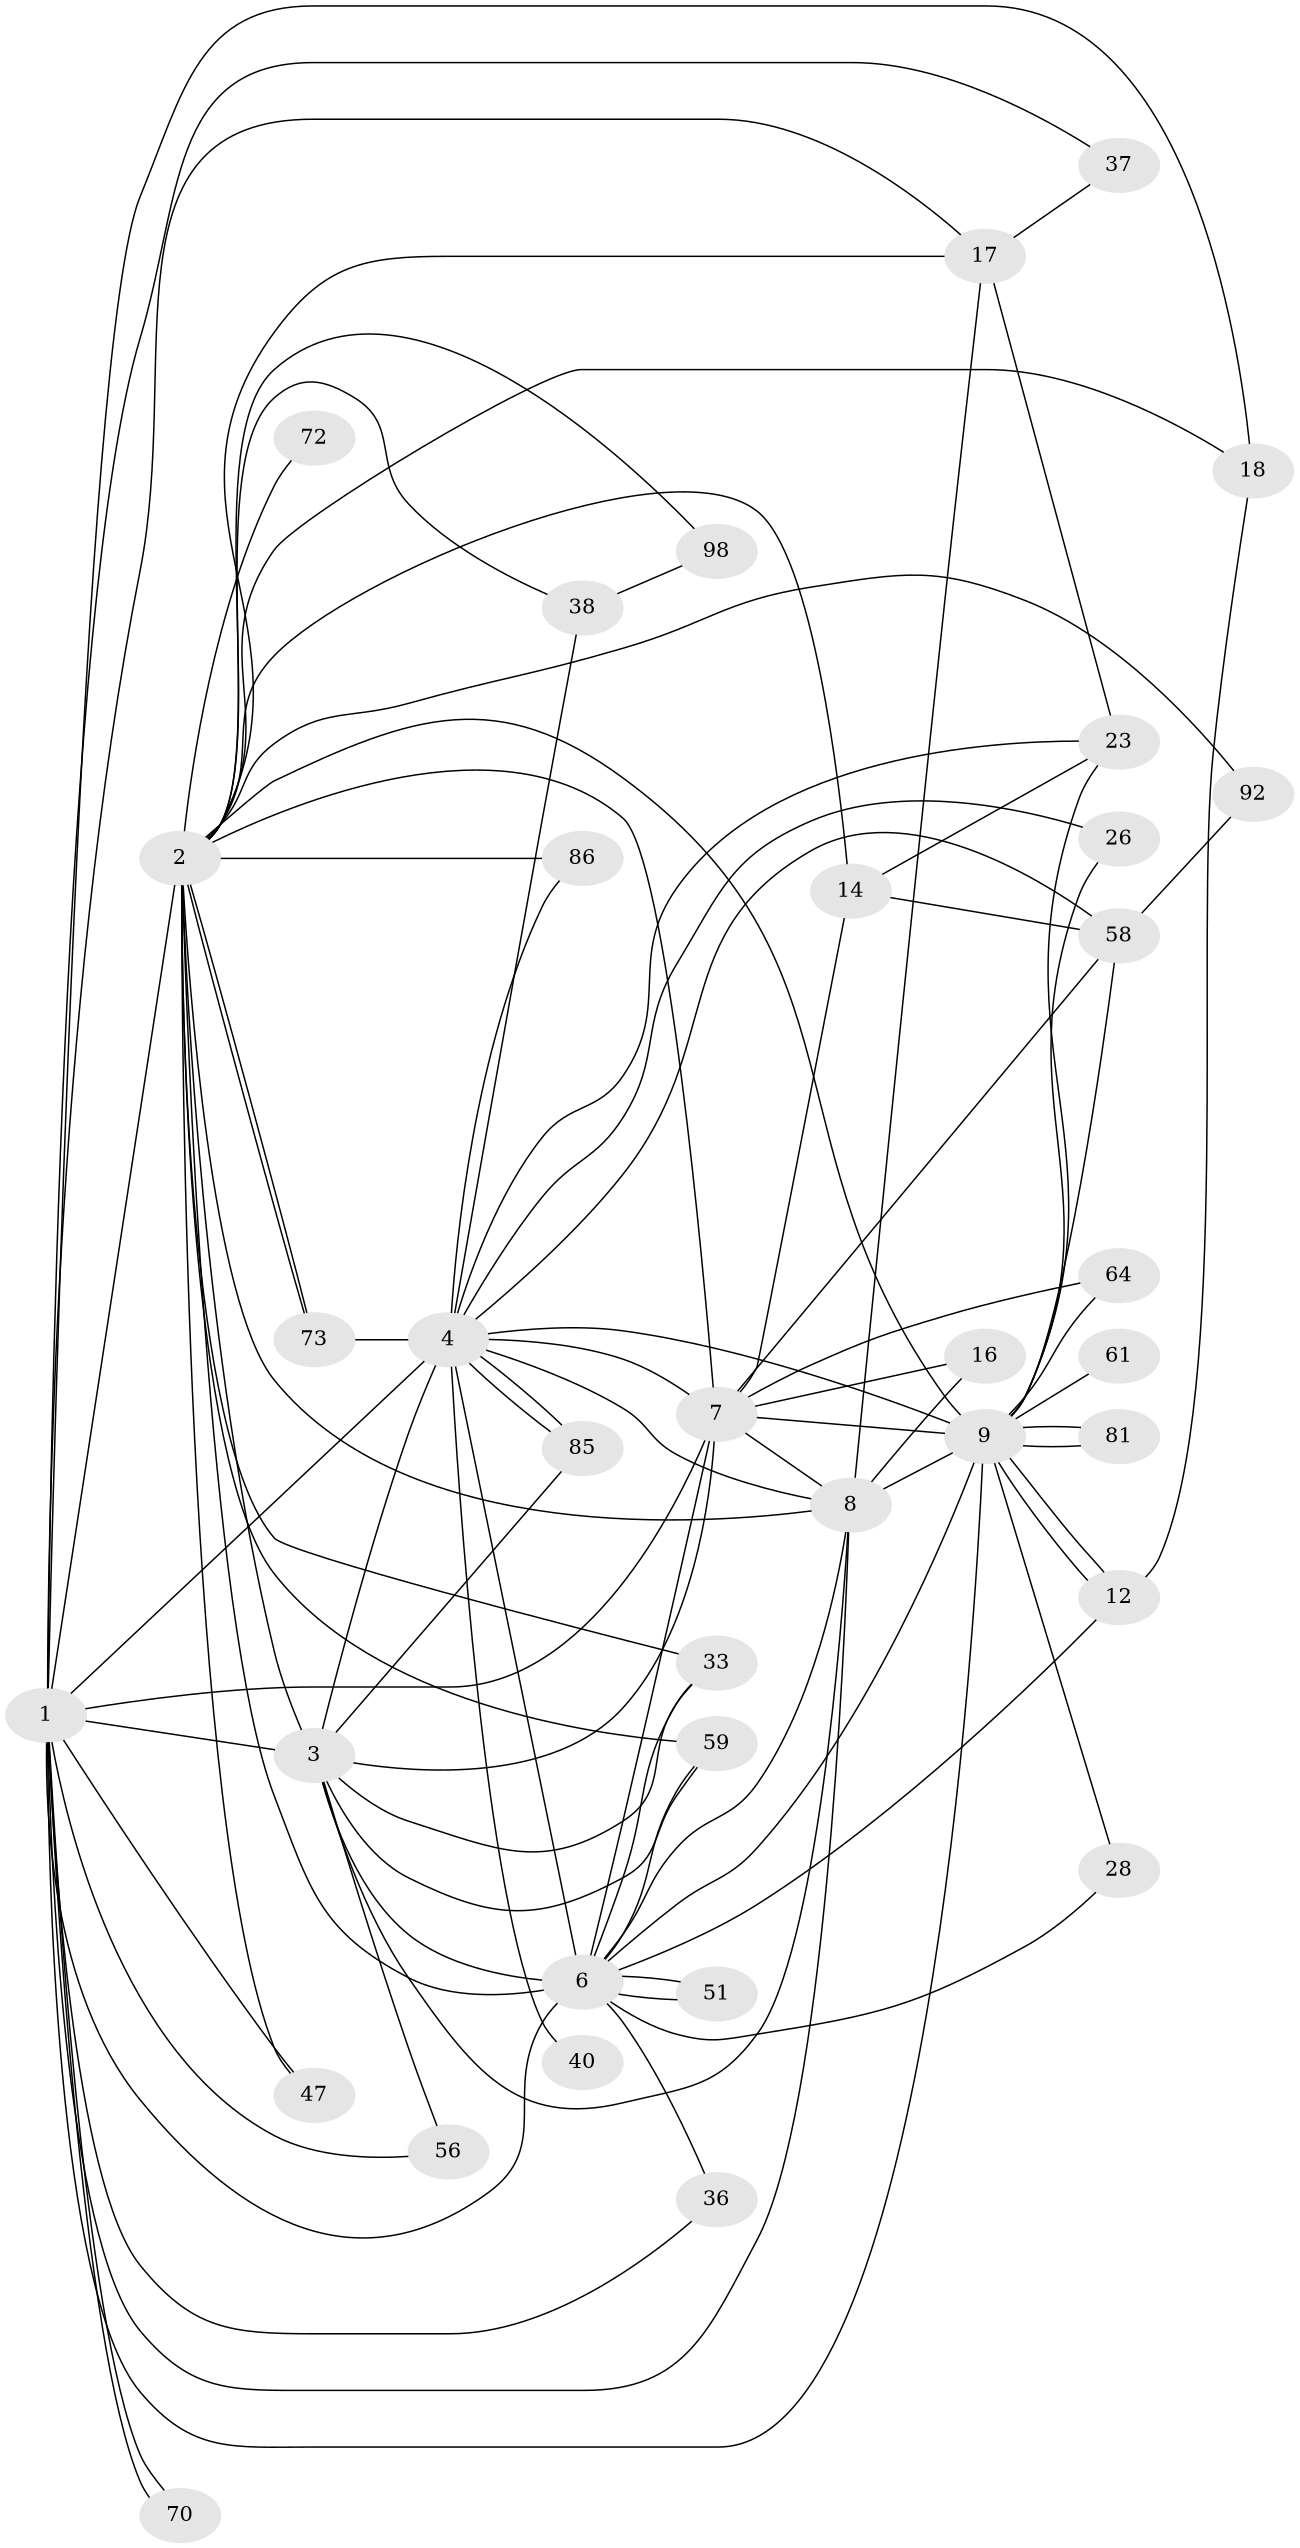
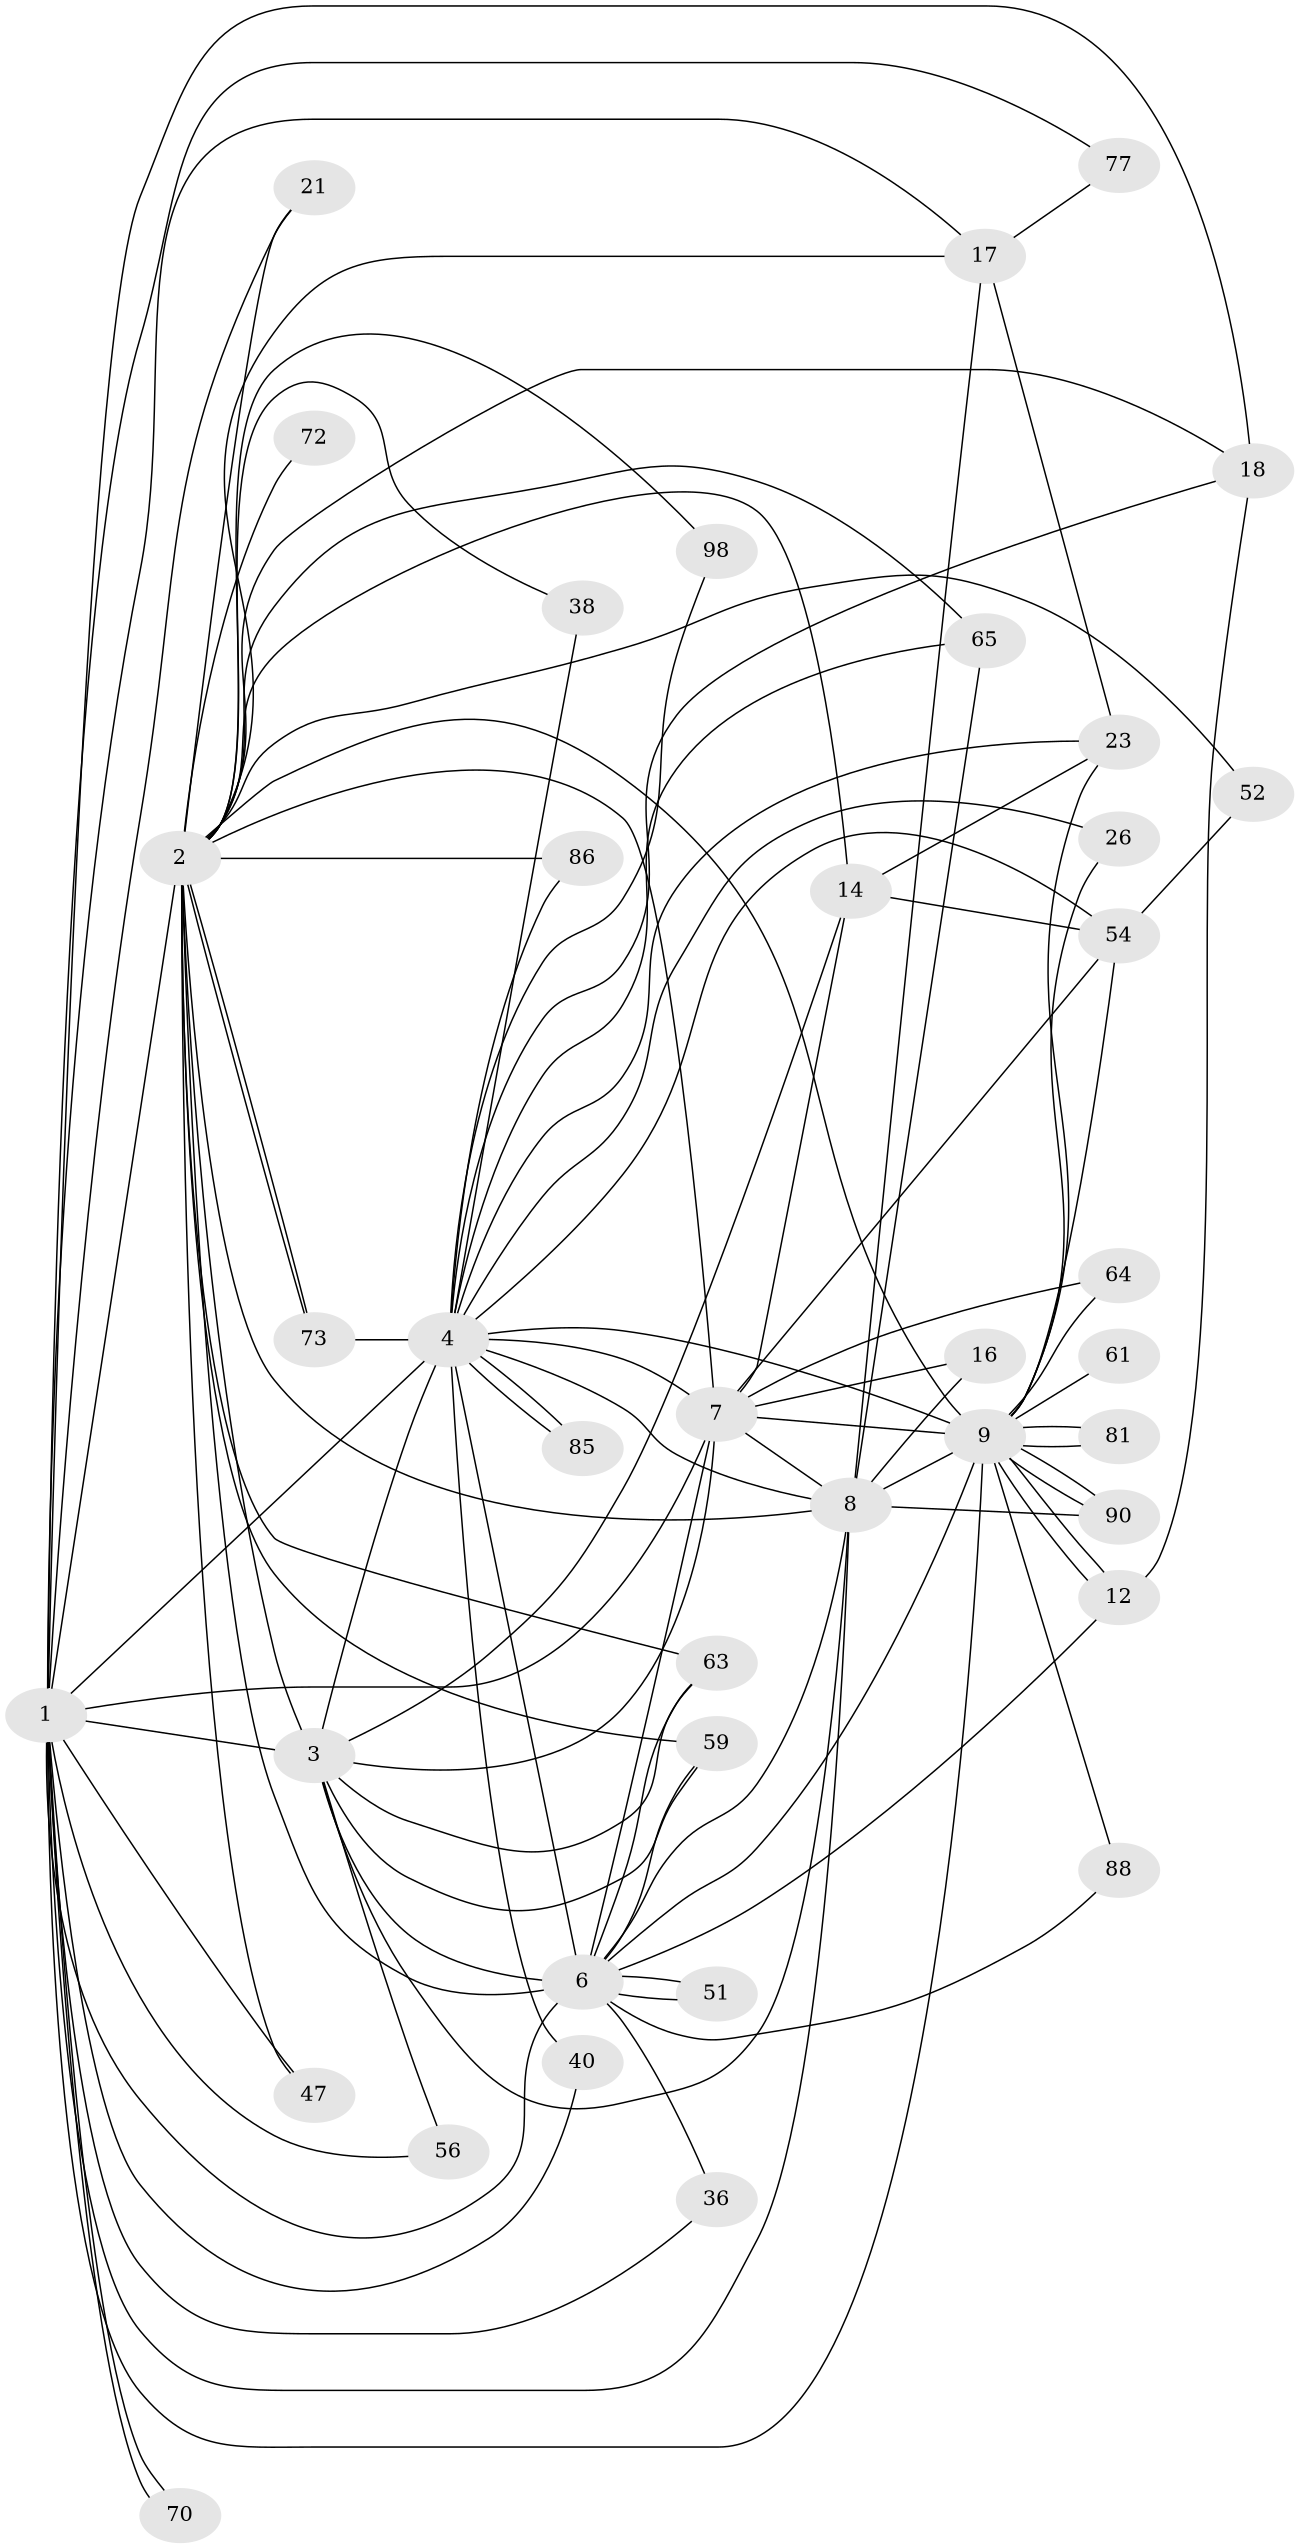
(1119, 165) -> (1119, 165)
none -> (314, 188)
(650, 580) -> (569, 938)
none -> (985, 641)
none -> (648, 779)
(1253, 794) -> (1253, 794)
(1119, 936) -> (1119, 936)
none -> (1119, 1517)
(443, 1609) -> (662, 1406)
(717, 1663) -> (717, 1663)
(1119, 1870) -> (1119, 1870)
none -> (180, 2227)
